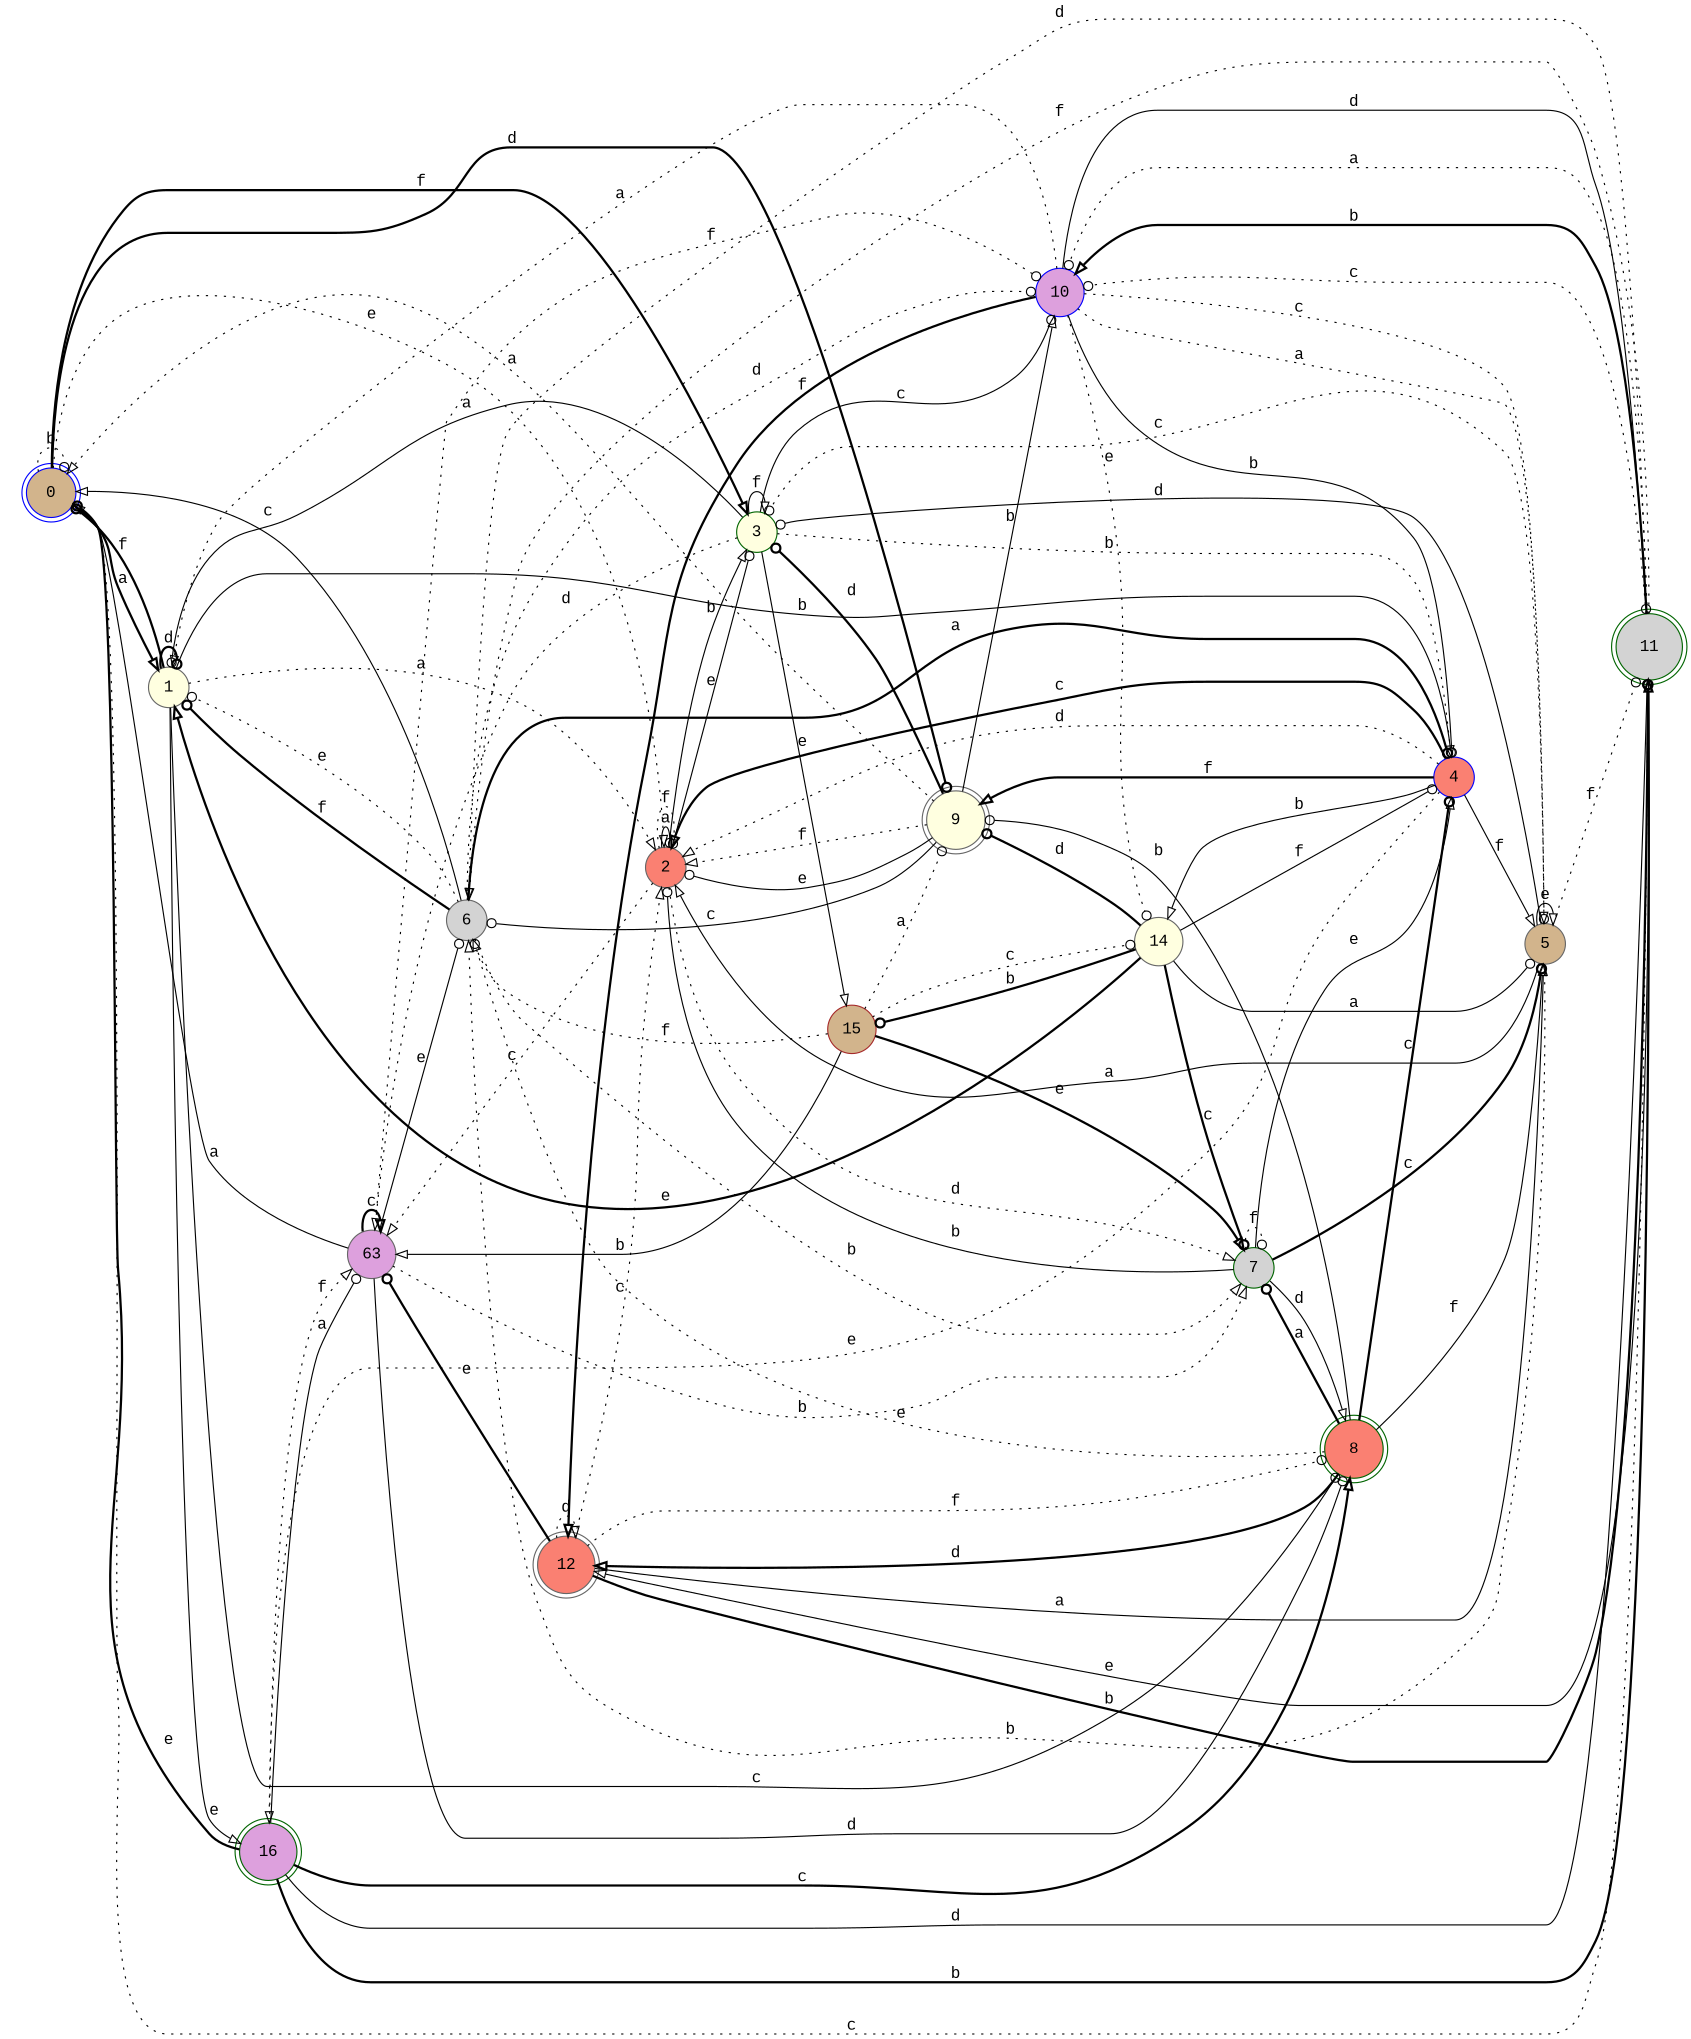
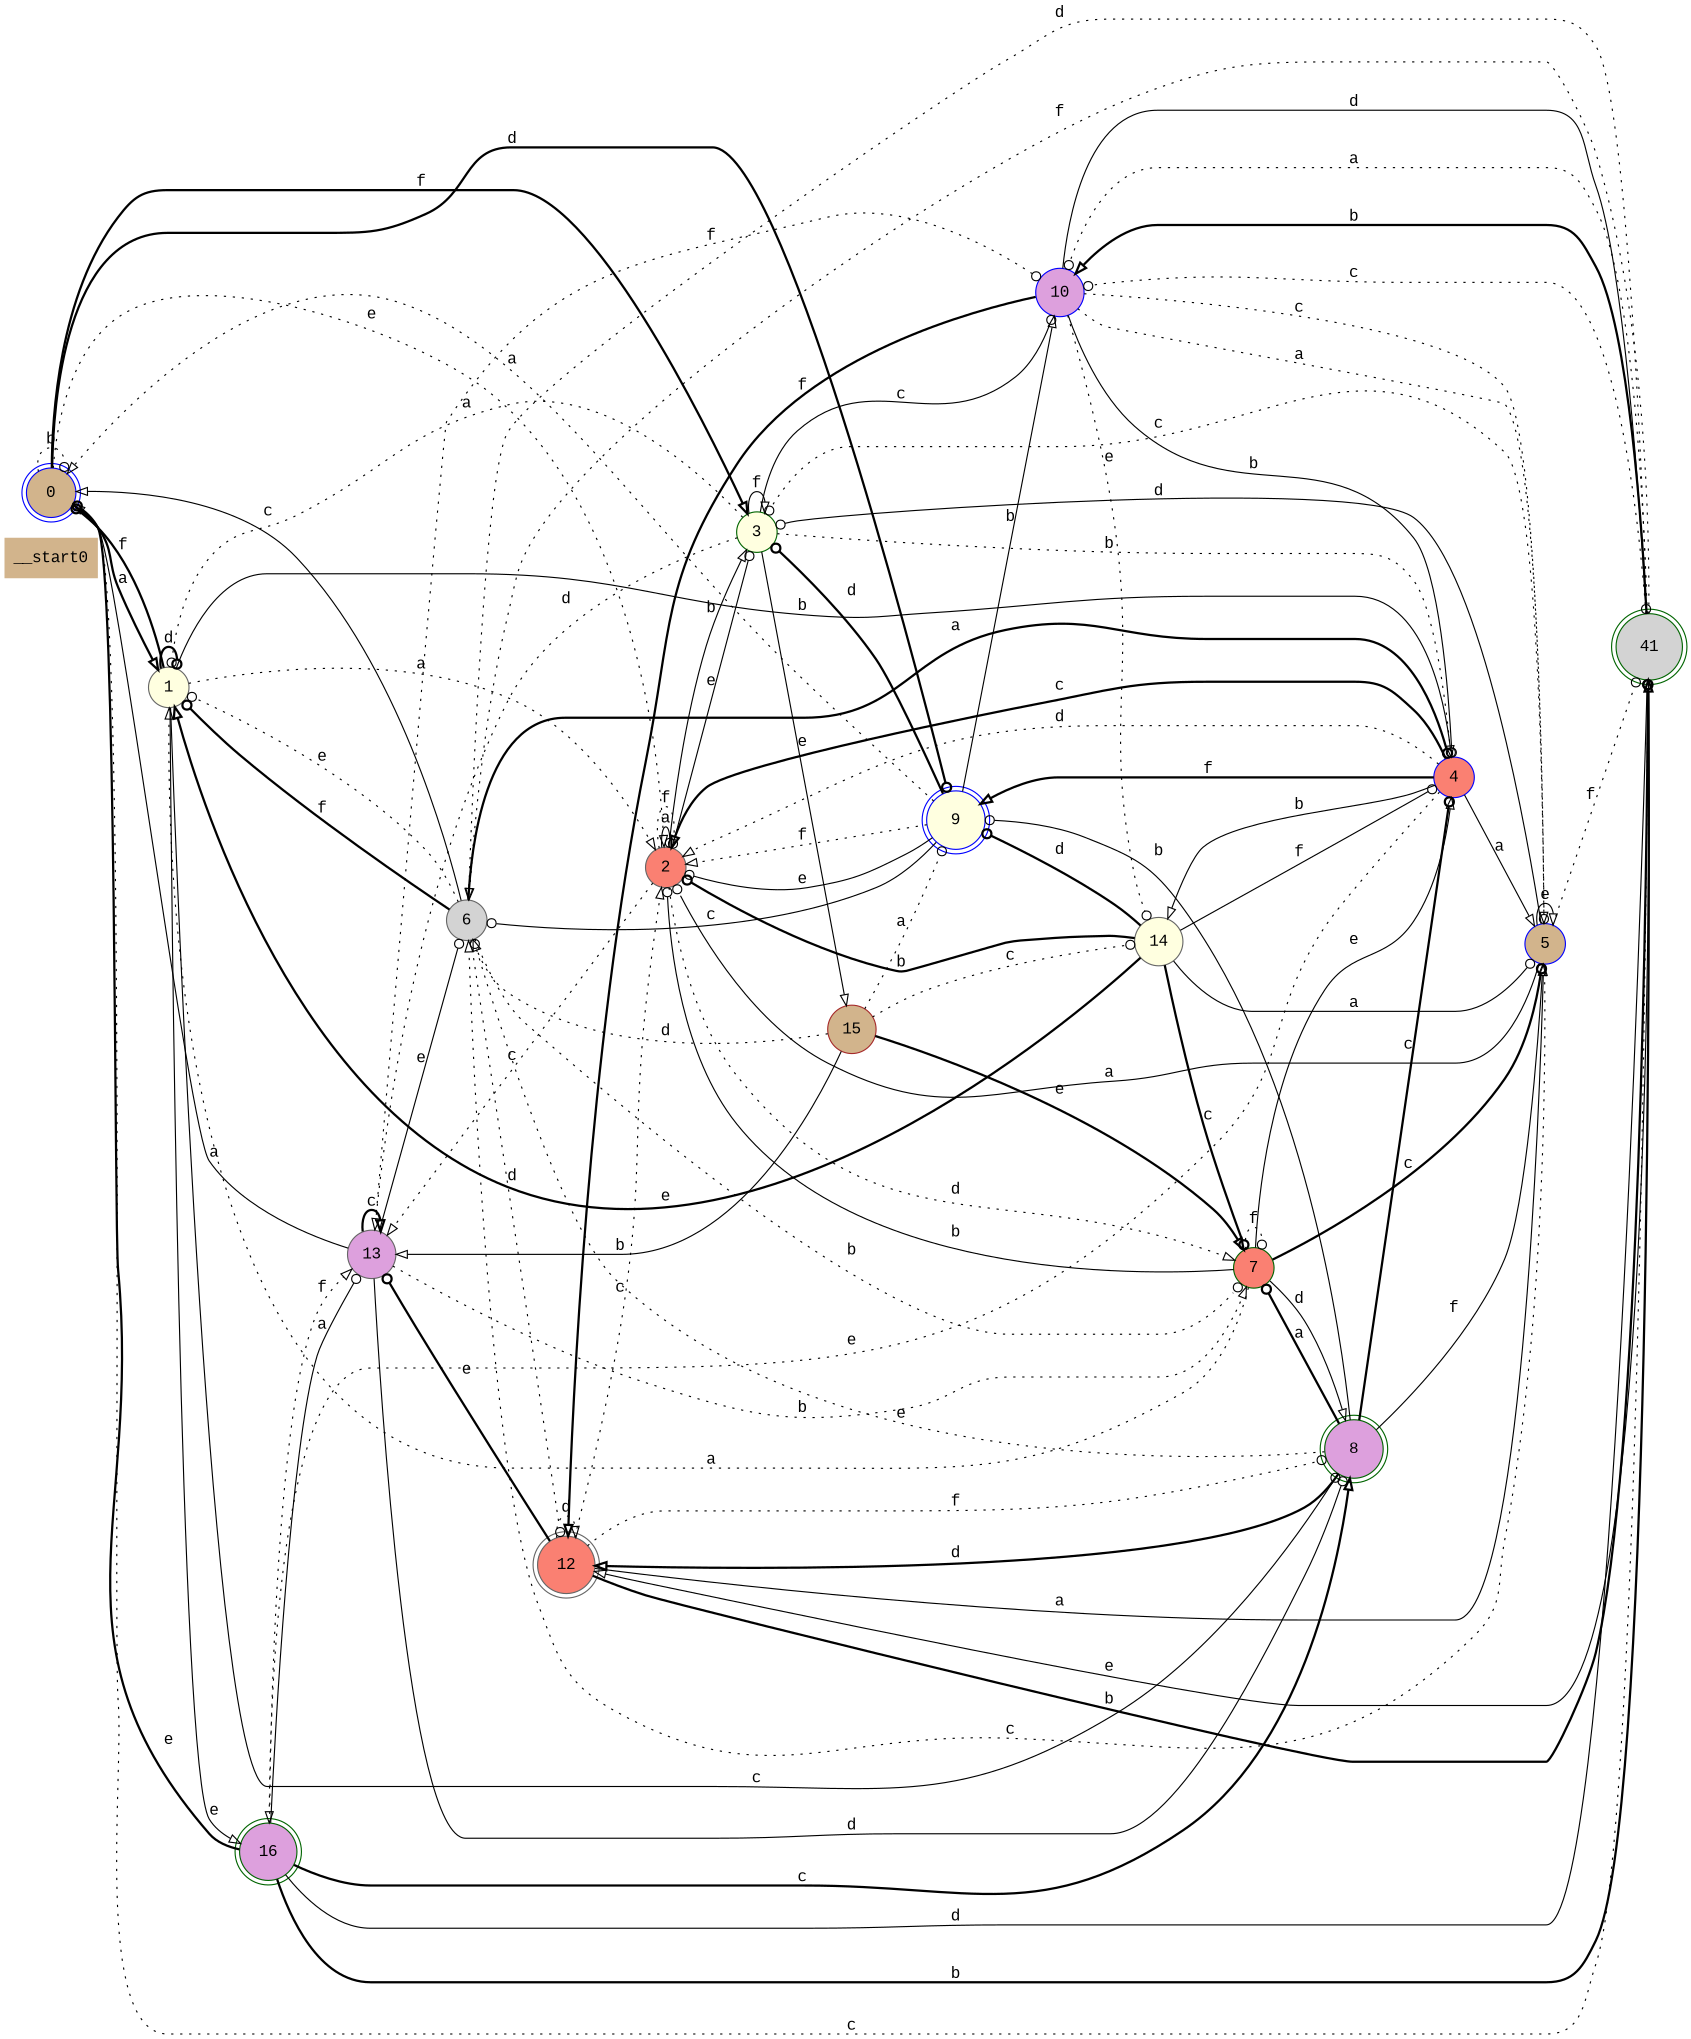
(586, 228) -> (468, 1458)
(426, 436) -> (426, 436)
(604, 499) -> (515, 1234)
none -> (51, 558)
(1649, 647) -> (1649, 647)
(956, 820) -> (956, 820)
(1500, 847) -> (1500, 847)
(1545, 944) -> (1545, 944)
(1011, 989) -> (906, 971)
(666, 1031) -> (666, 1031)
(1095, 1083) -> (1095, 1083)
(808, 1246) -> (808, 1246)
(372, 1254) -> (372, 1254)
(1254, 1268) -> (1254, 1268)
(1354, 1449) -> (1354, 1449)
(1010, 1730) -> (1010, 1730)
